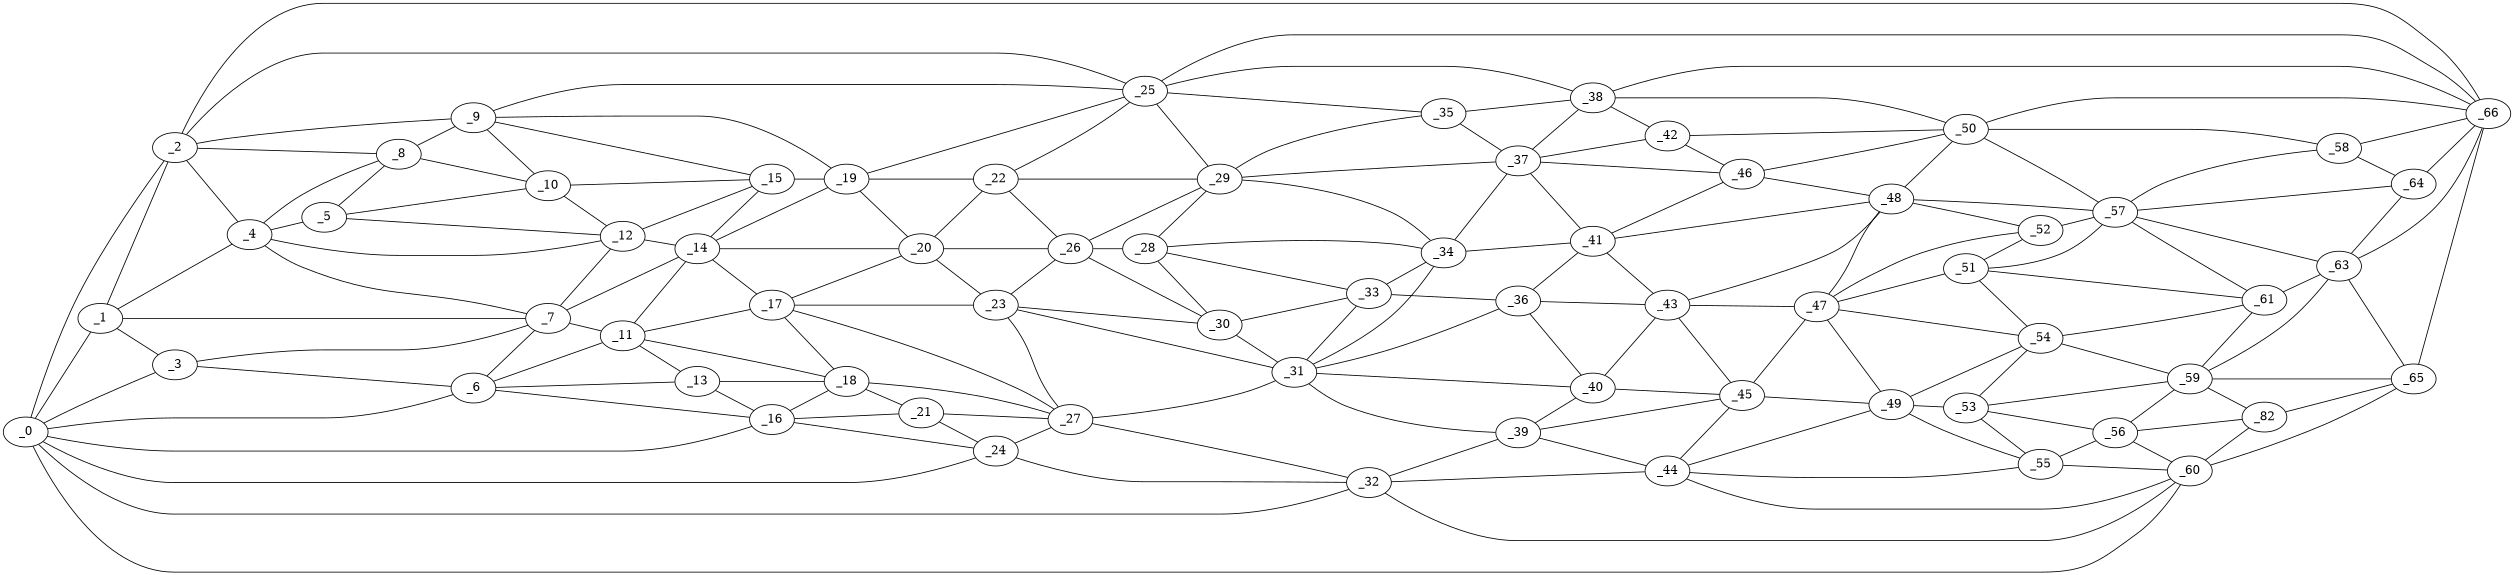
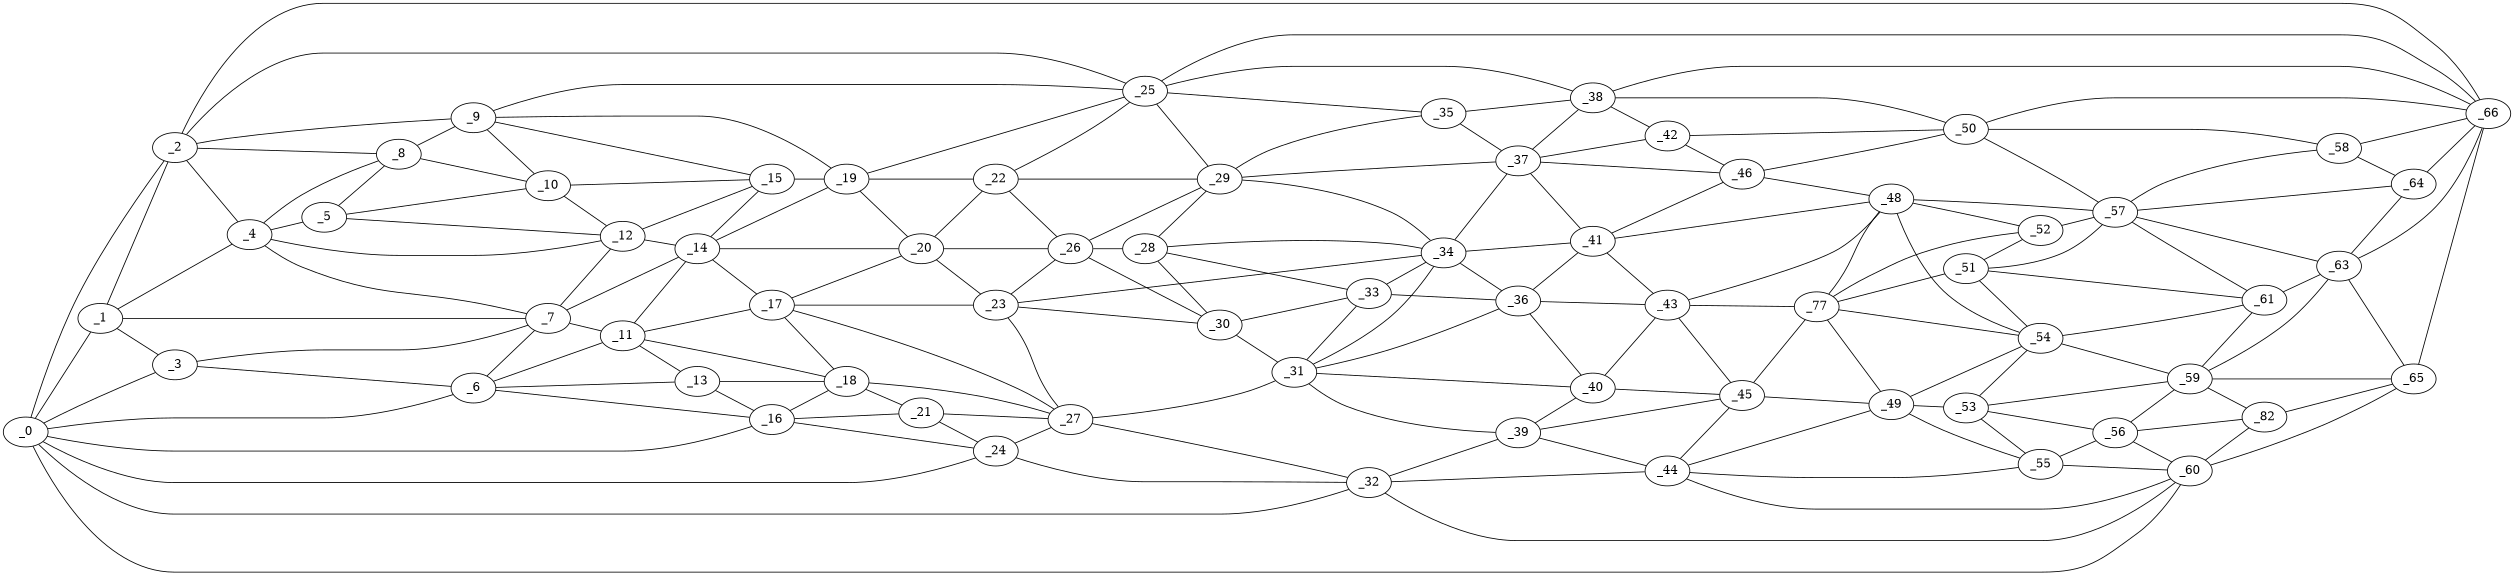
(1929, 164) -> (1942, 290)
none -> (1481, 277)
(1817, 307) -> (1817, 307)
(1145, 339) -> (1220, 279)
